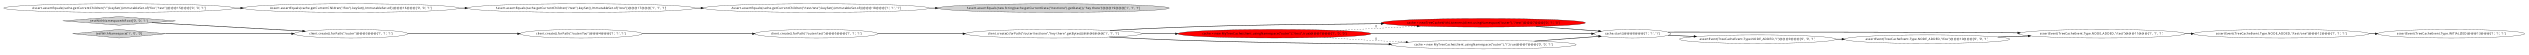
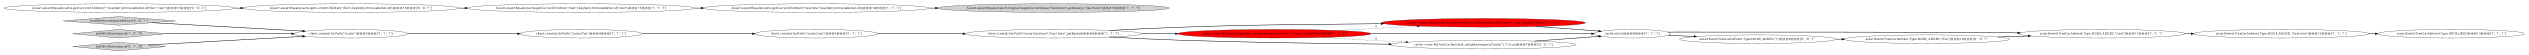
none -> (119, 47)
